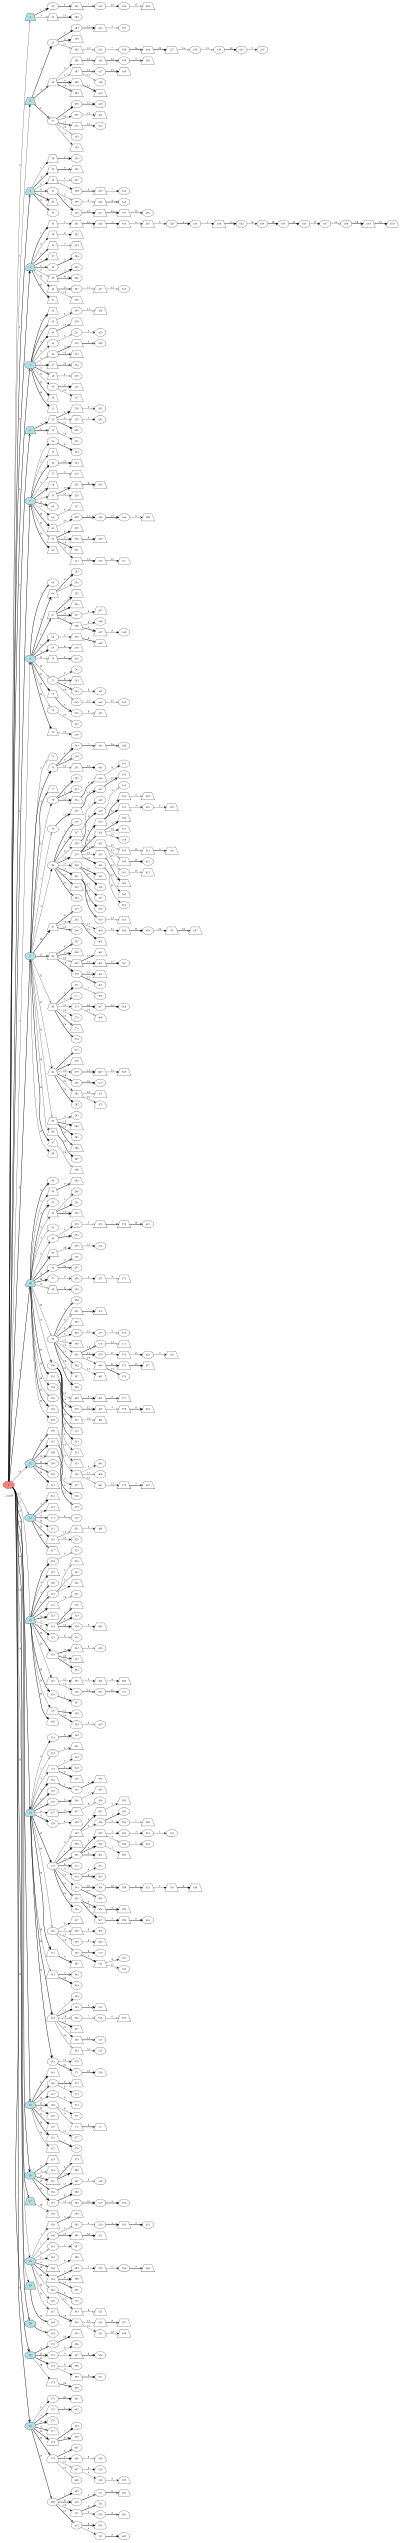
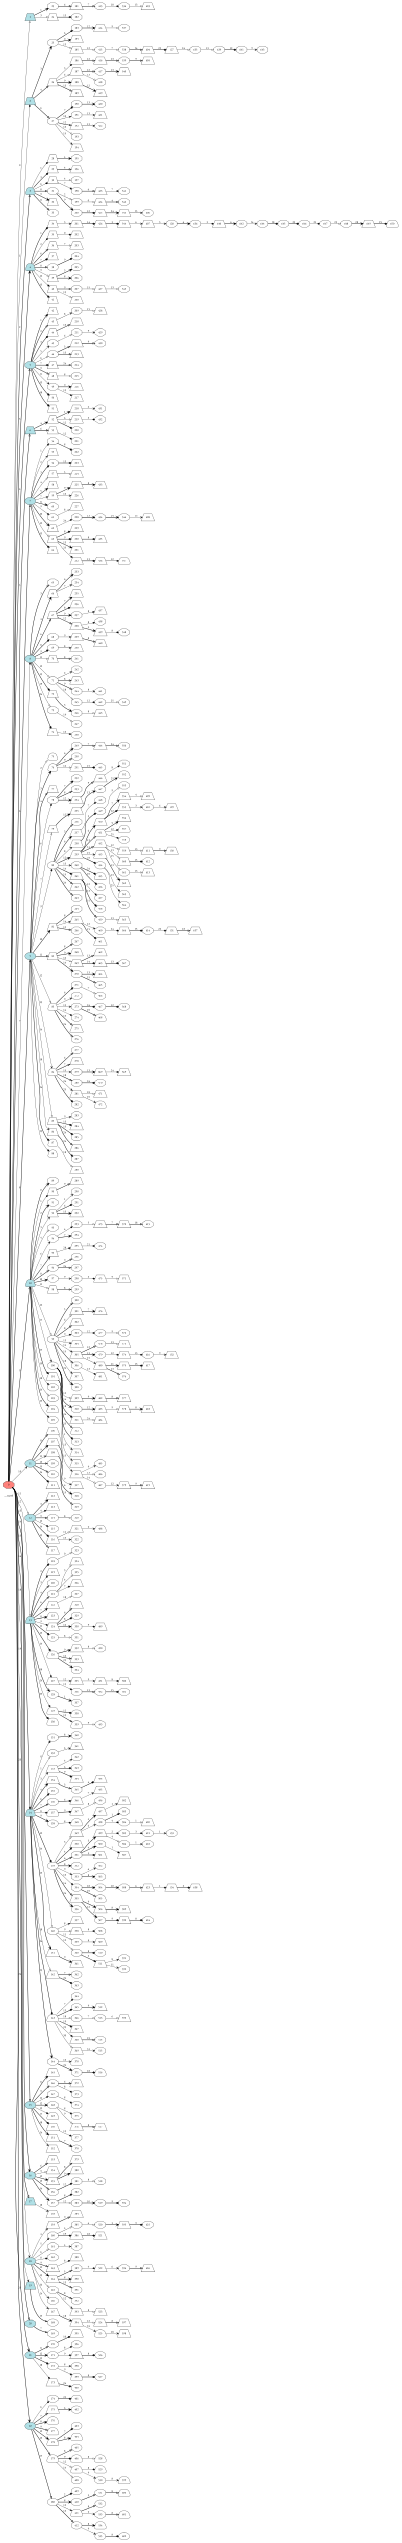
(53, 829) -> (53, 829)
(88, 1012) -> (88, 1012)
